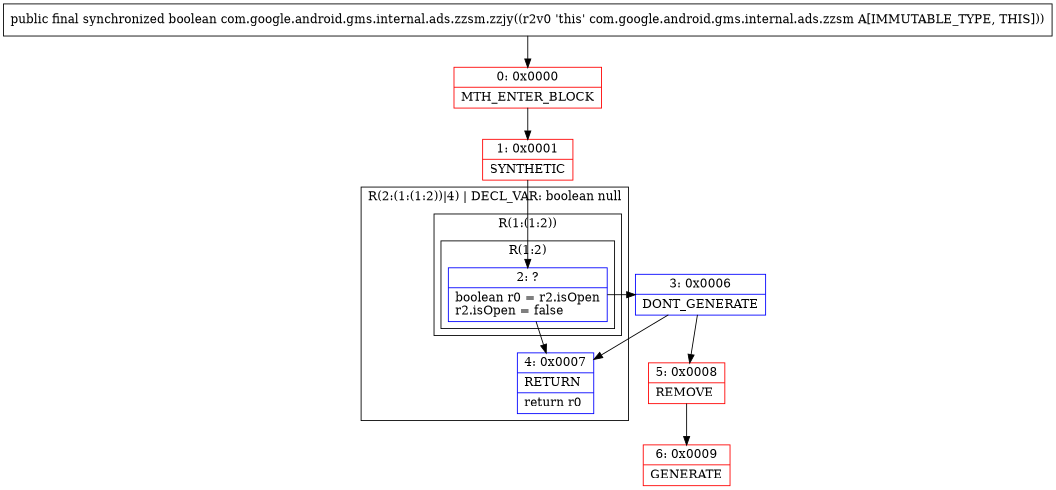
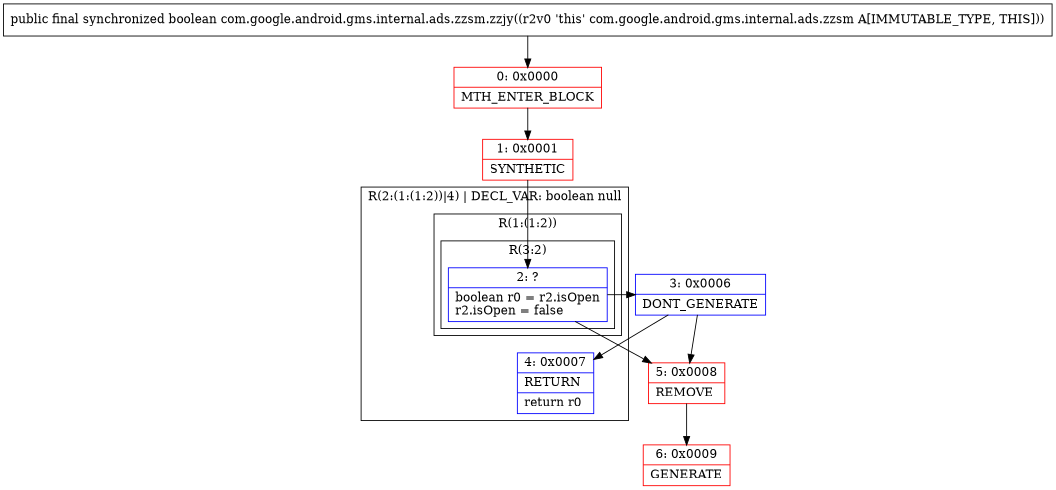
(528, 251) -> (528, 251)
(540, 333) -> (611, 341)
